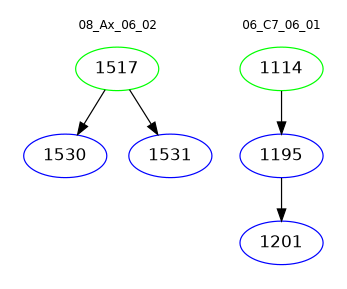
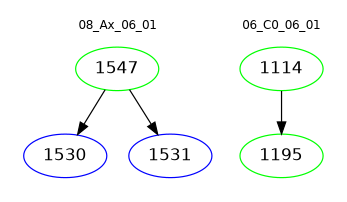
(118, 26) -> (118, 26)
(282, 26) -> (282, 26)
(117, 69) -> (117, 69)
(282, 156) -> (282, 156)
(282, 243) -> none
